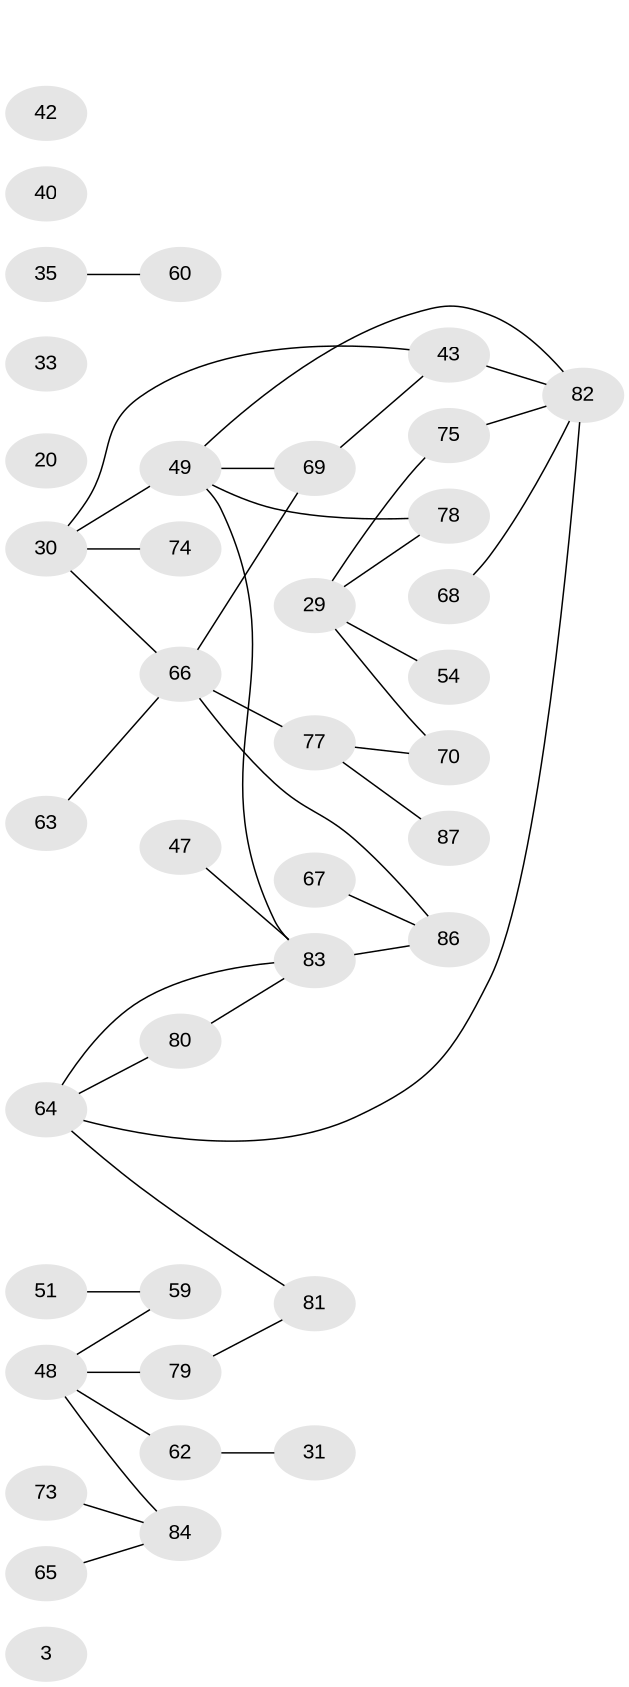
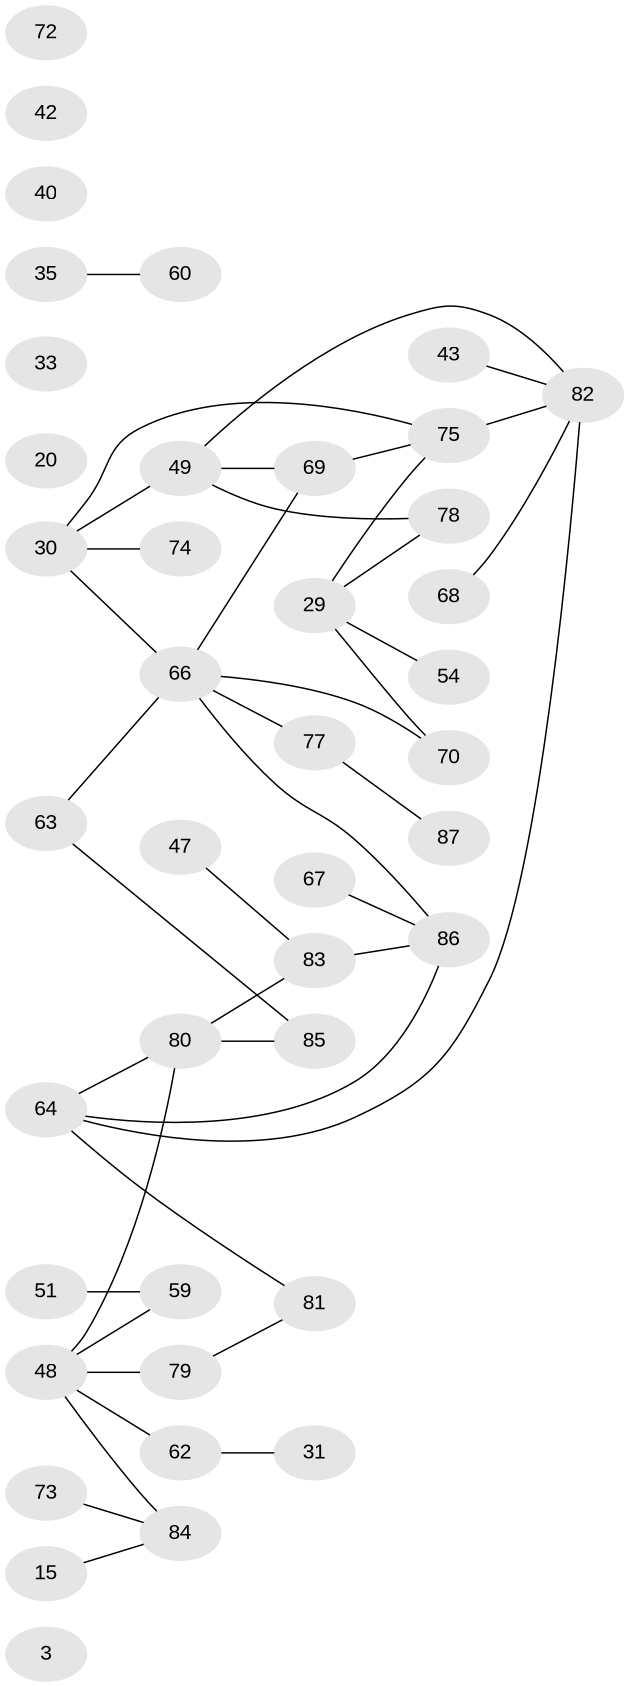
none -> (46, 33)
(197, 368) -> (213, 406)
(382, 412) -> (382, 452)
(247, 726) -> none
(382, 750) -> (325, 693)
(151, 995) -> (294, 1107)
none -> (315, 1041)
none -> (138, 1215)
(46, 1574) -> (46, 1574)
